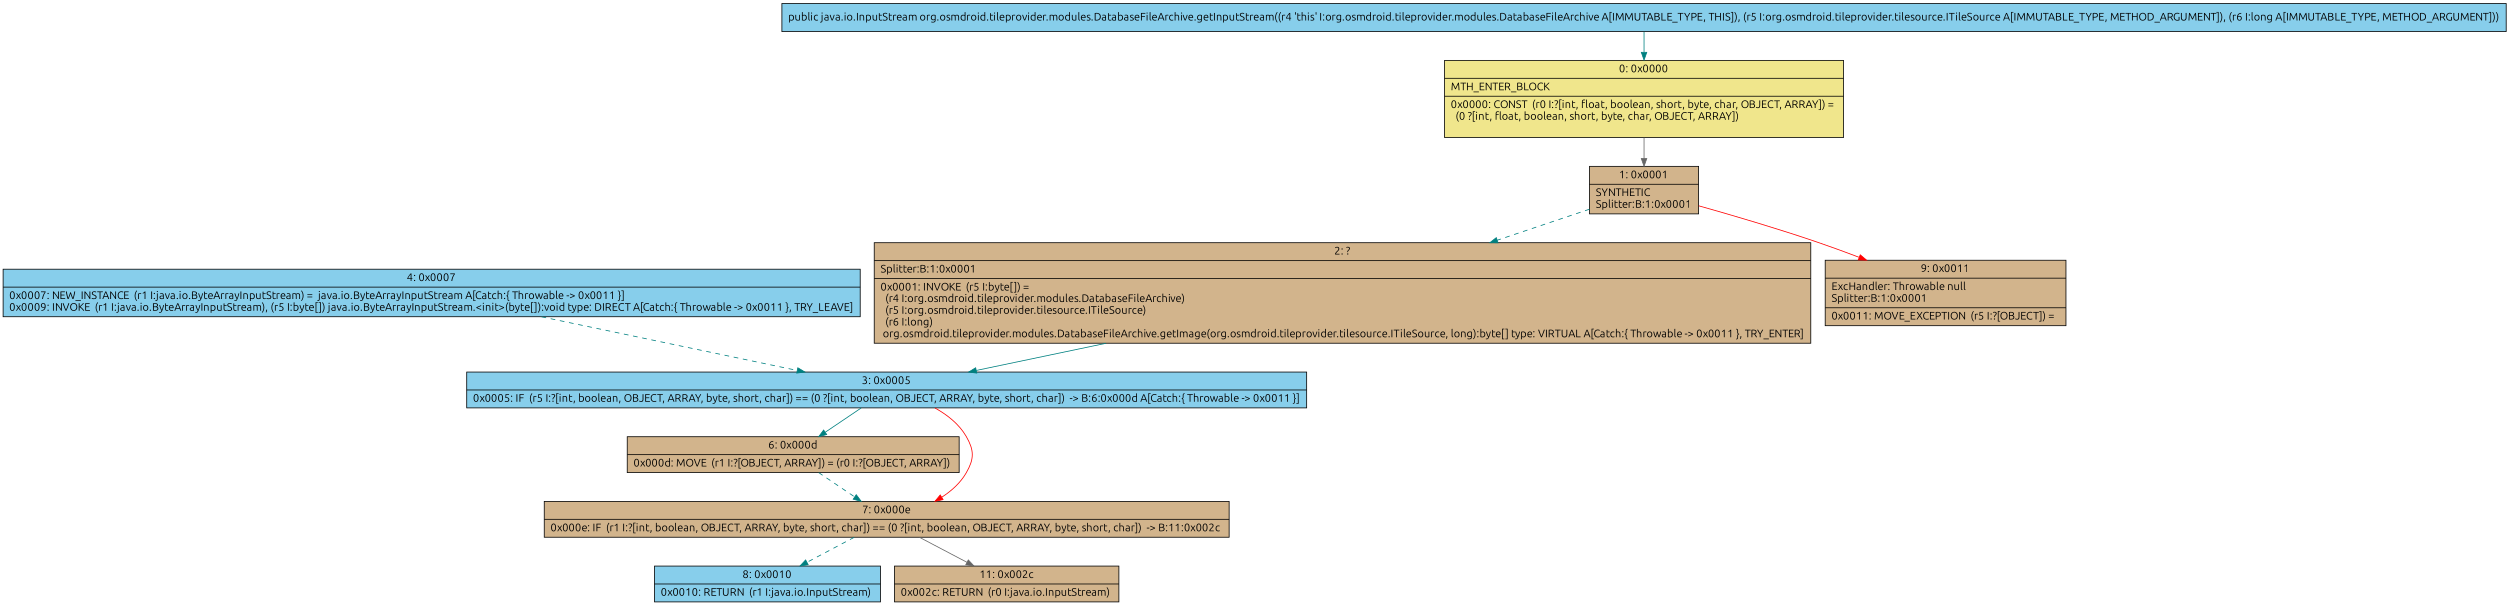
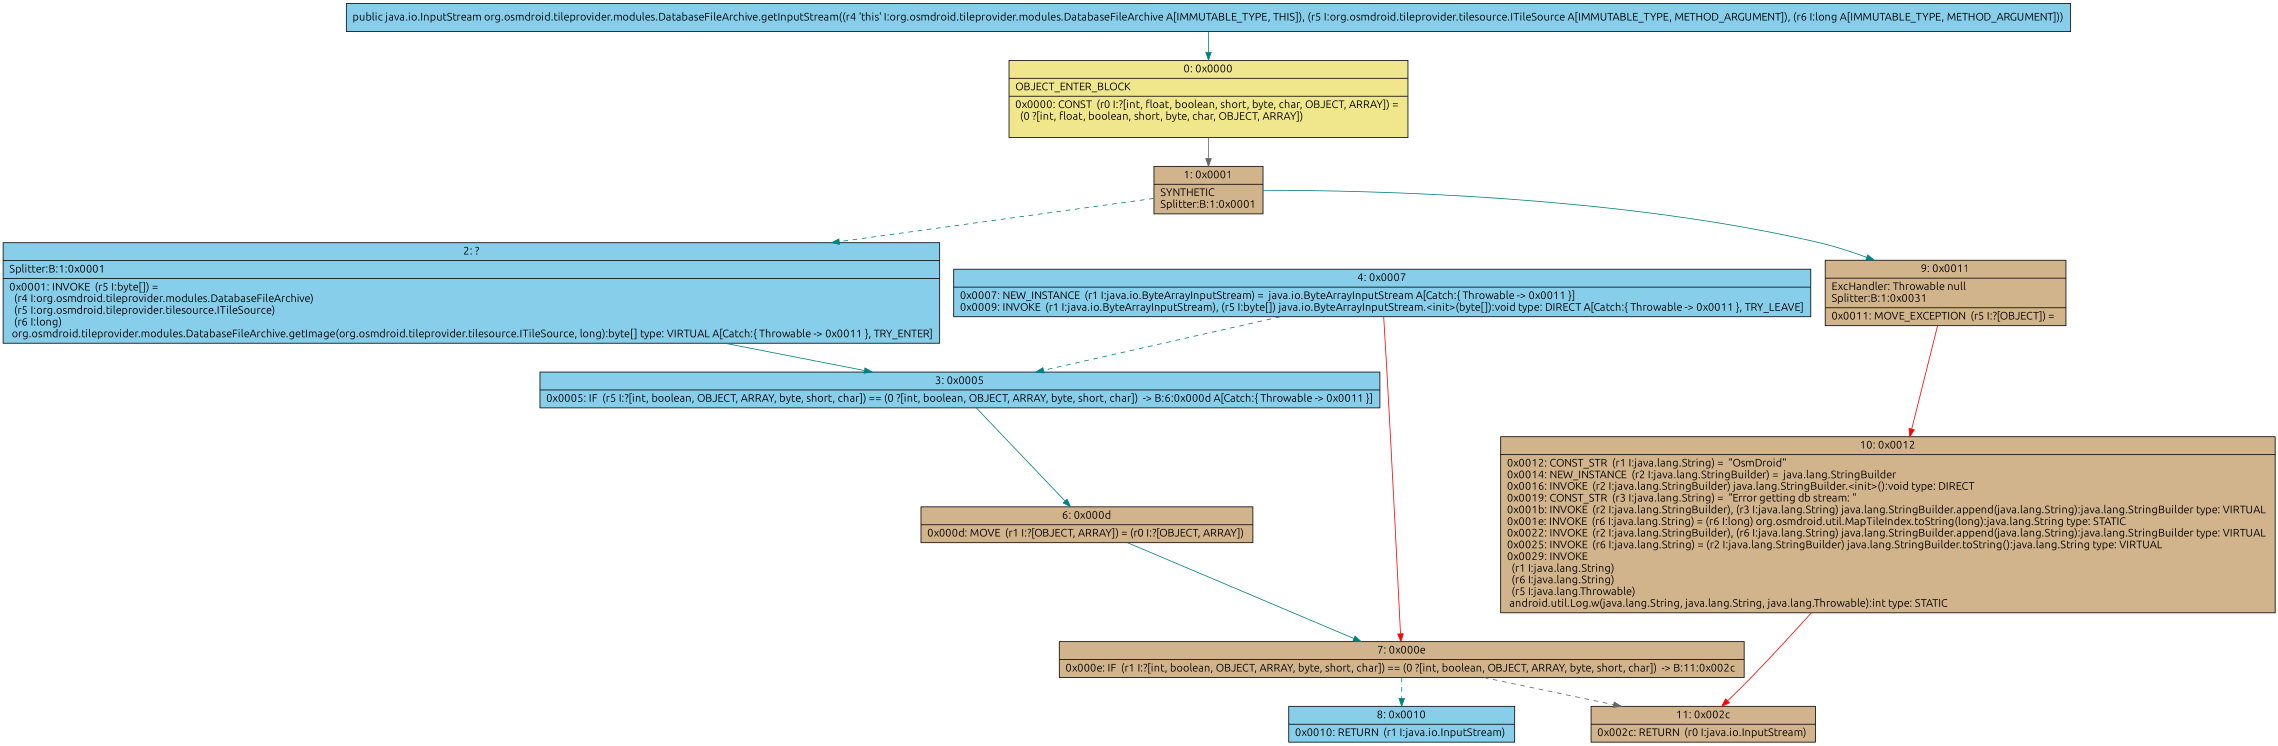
(1500, 87) -> (1073, 87)
(1779, 230) -> (1567, 204)
(1343, 293) -> (471, 293)
(1880, 298) -> (1880, 298)
(972, 451) -> (1392, 475)
(837, 485) -> (1241, 591)
none -> (1888, 525)
(943, 550) -> (1549, 691)
